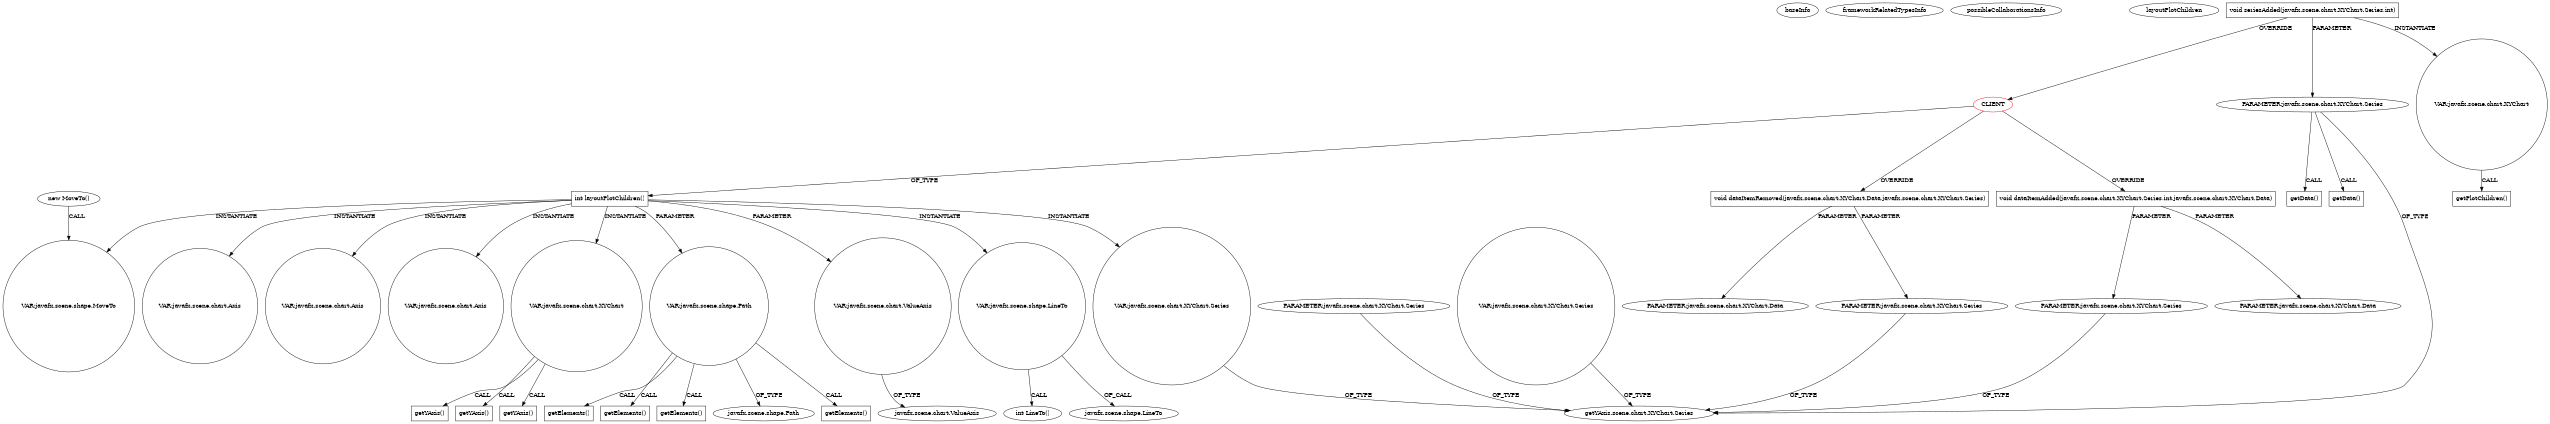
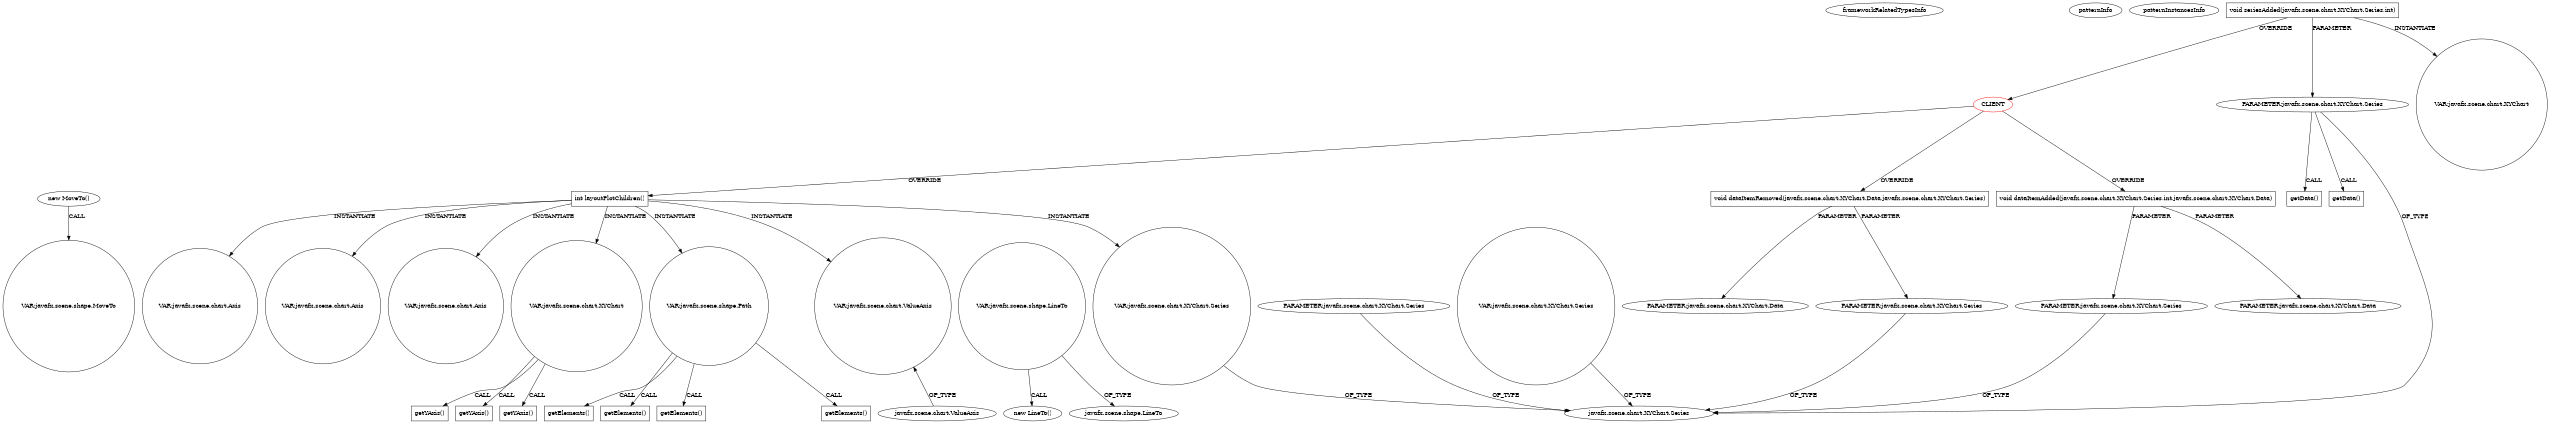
(1798, 10) -> none
(2006, 10) -> none
none -> (2096, 10)
(2174, 10) -> (2174, 10)
(925, 181) -> (925, 181)
(2482, 199) -> none
(336, 206) -> none
(821, 210) -> none
(675, 217) -> (675, 217)
(772, 217) -> (772, 217)
(889, 392) -> (925, 388)
(1118, 395) -> (1118, 395)
(764, 413) -> none
(1033, 413) -> (1033, 413)
(1639, 413) -> (1639, 413)
